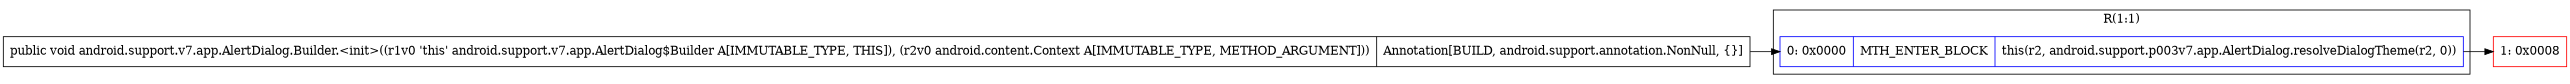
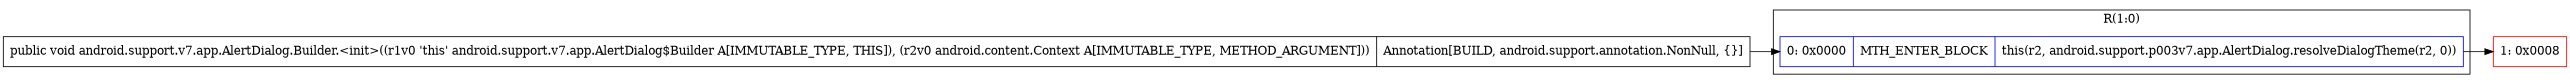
(2122, 20) -> (2122, 20)
